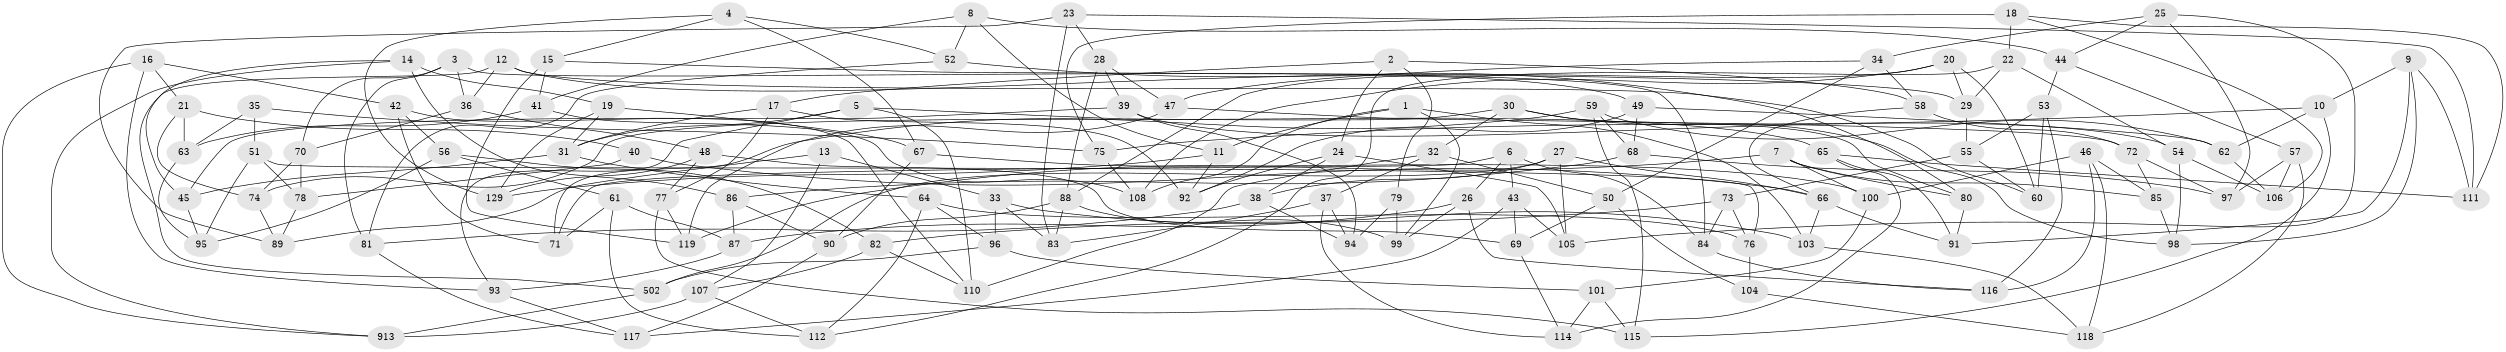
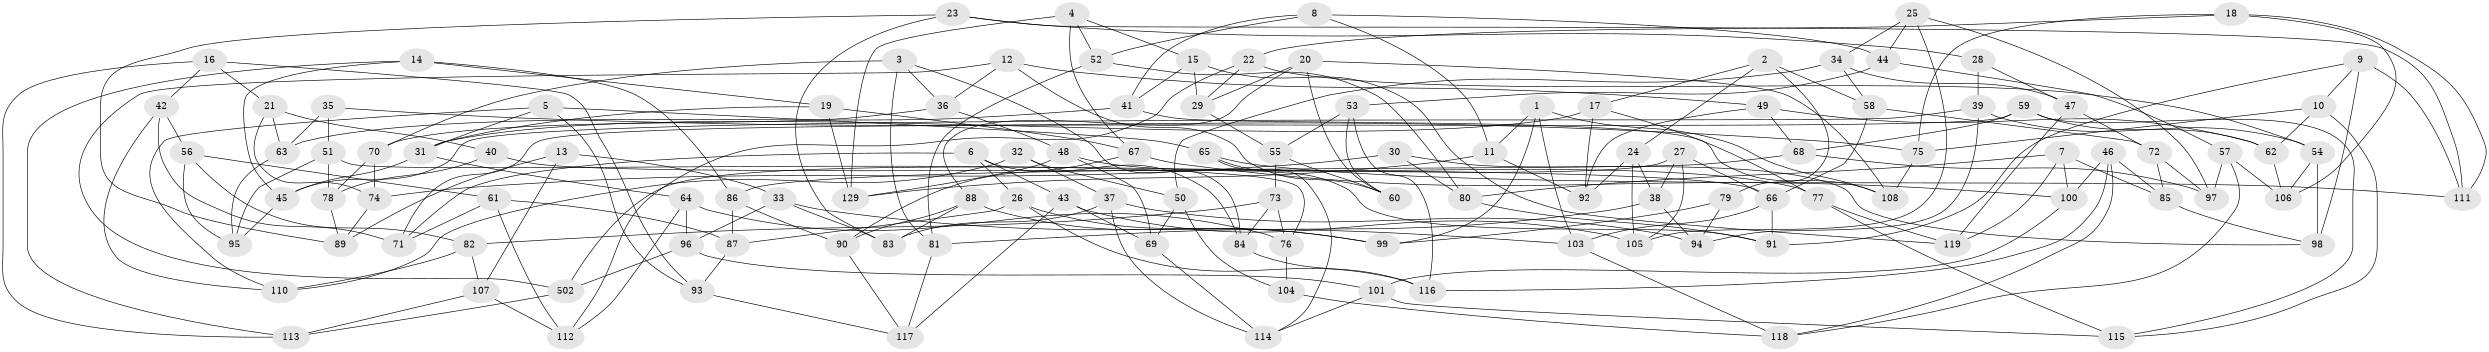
(1471, 130) -> none
(1078, 135) -> none
(386, 338) -> (291, 338)
